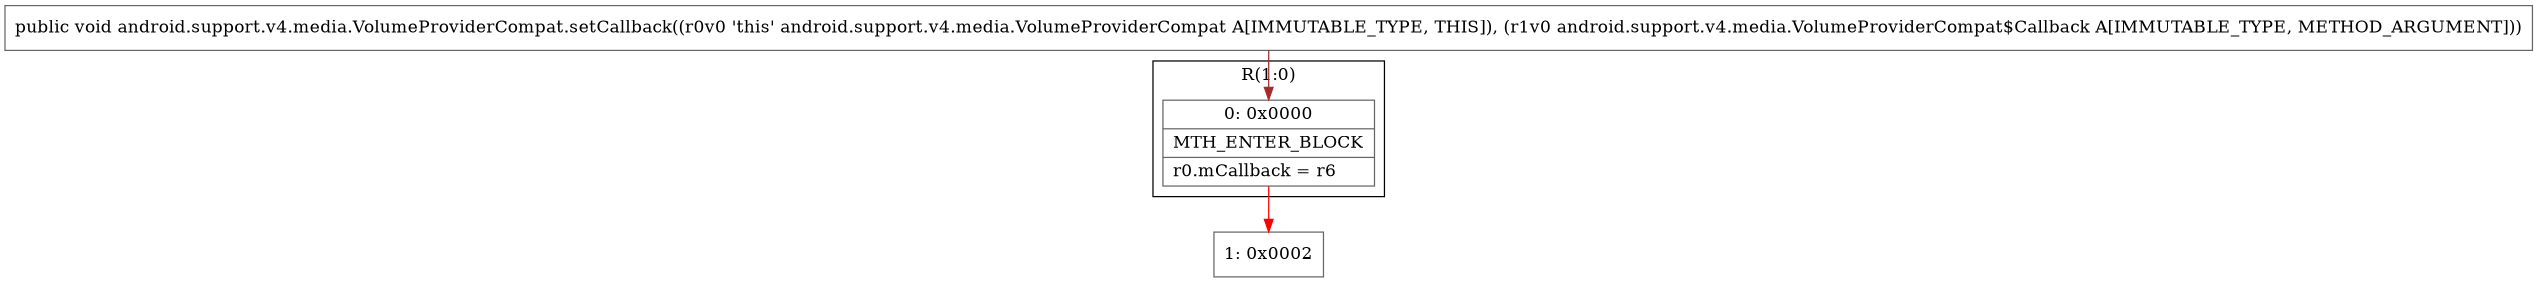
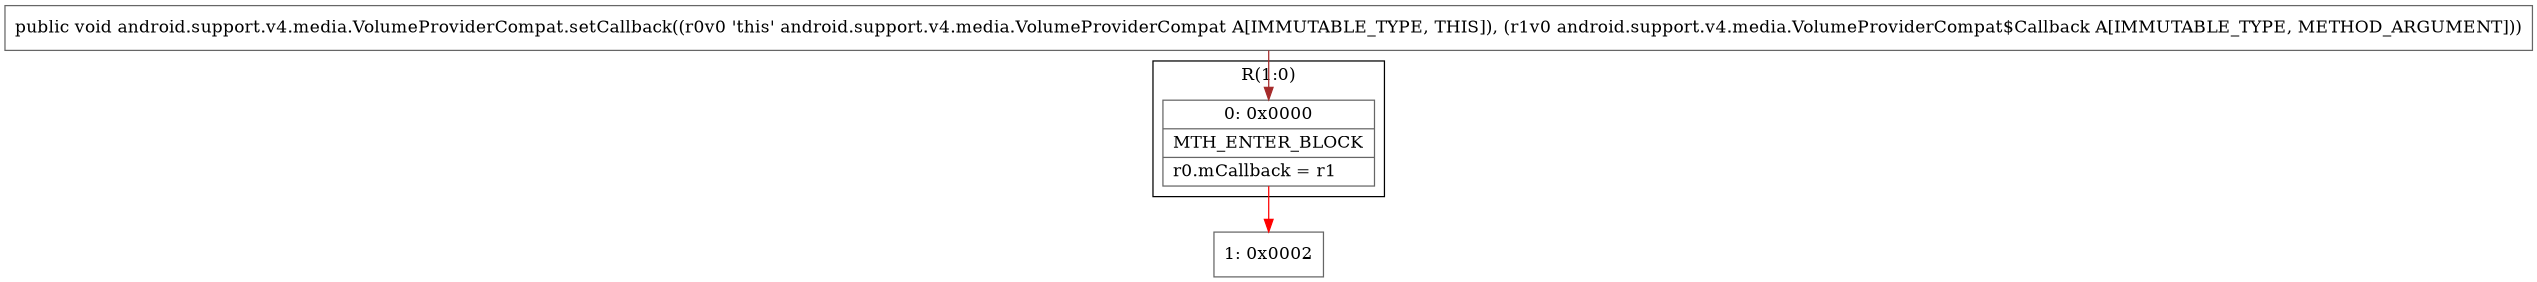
(1255, 171) -> (1255, 171)
